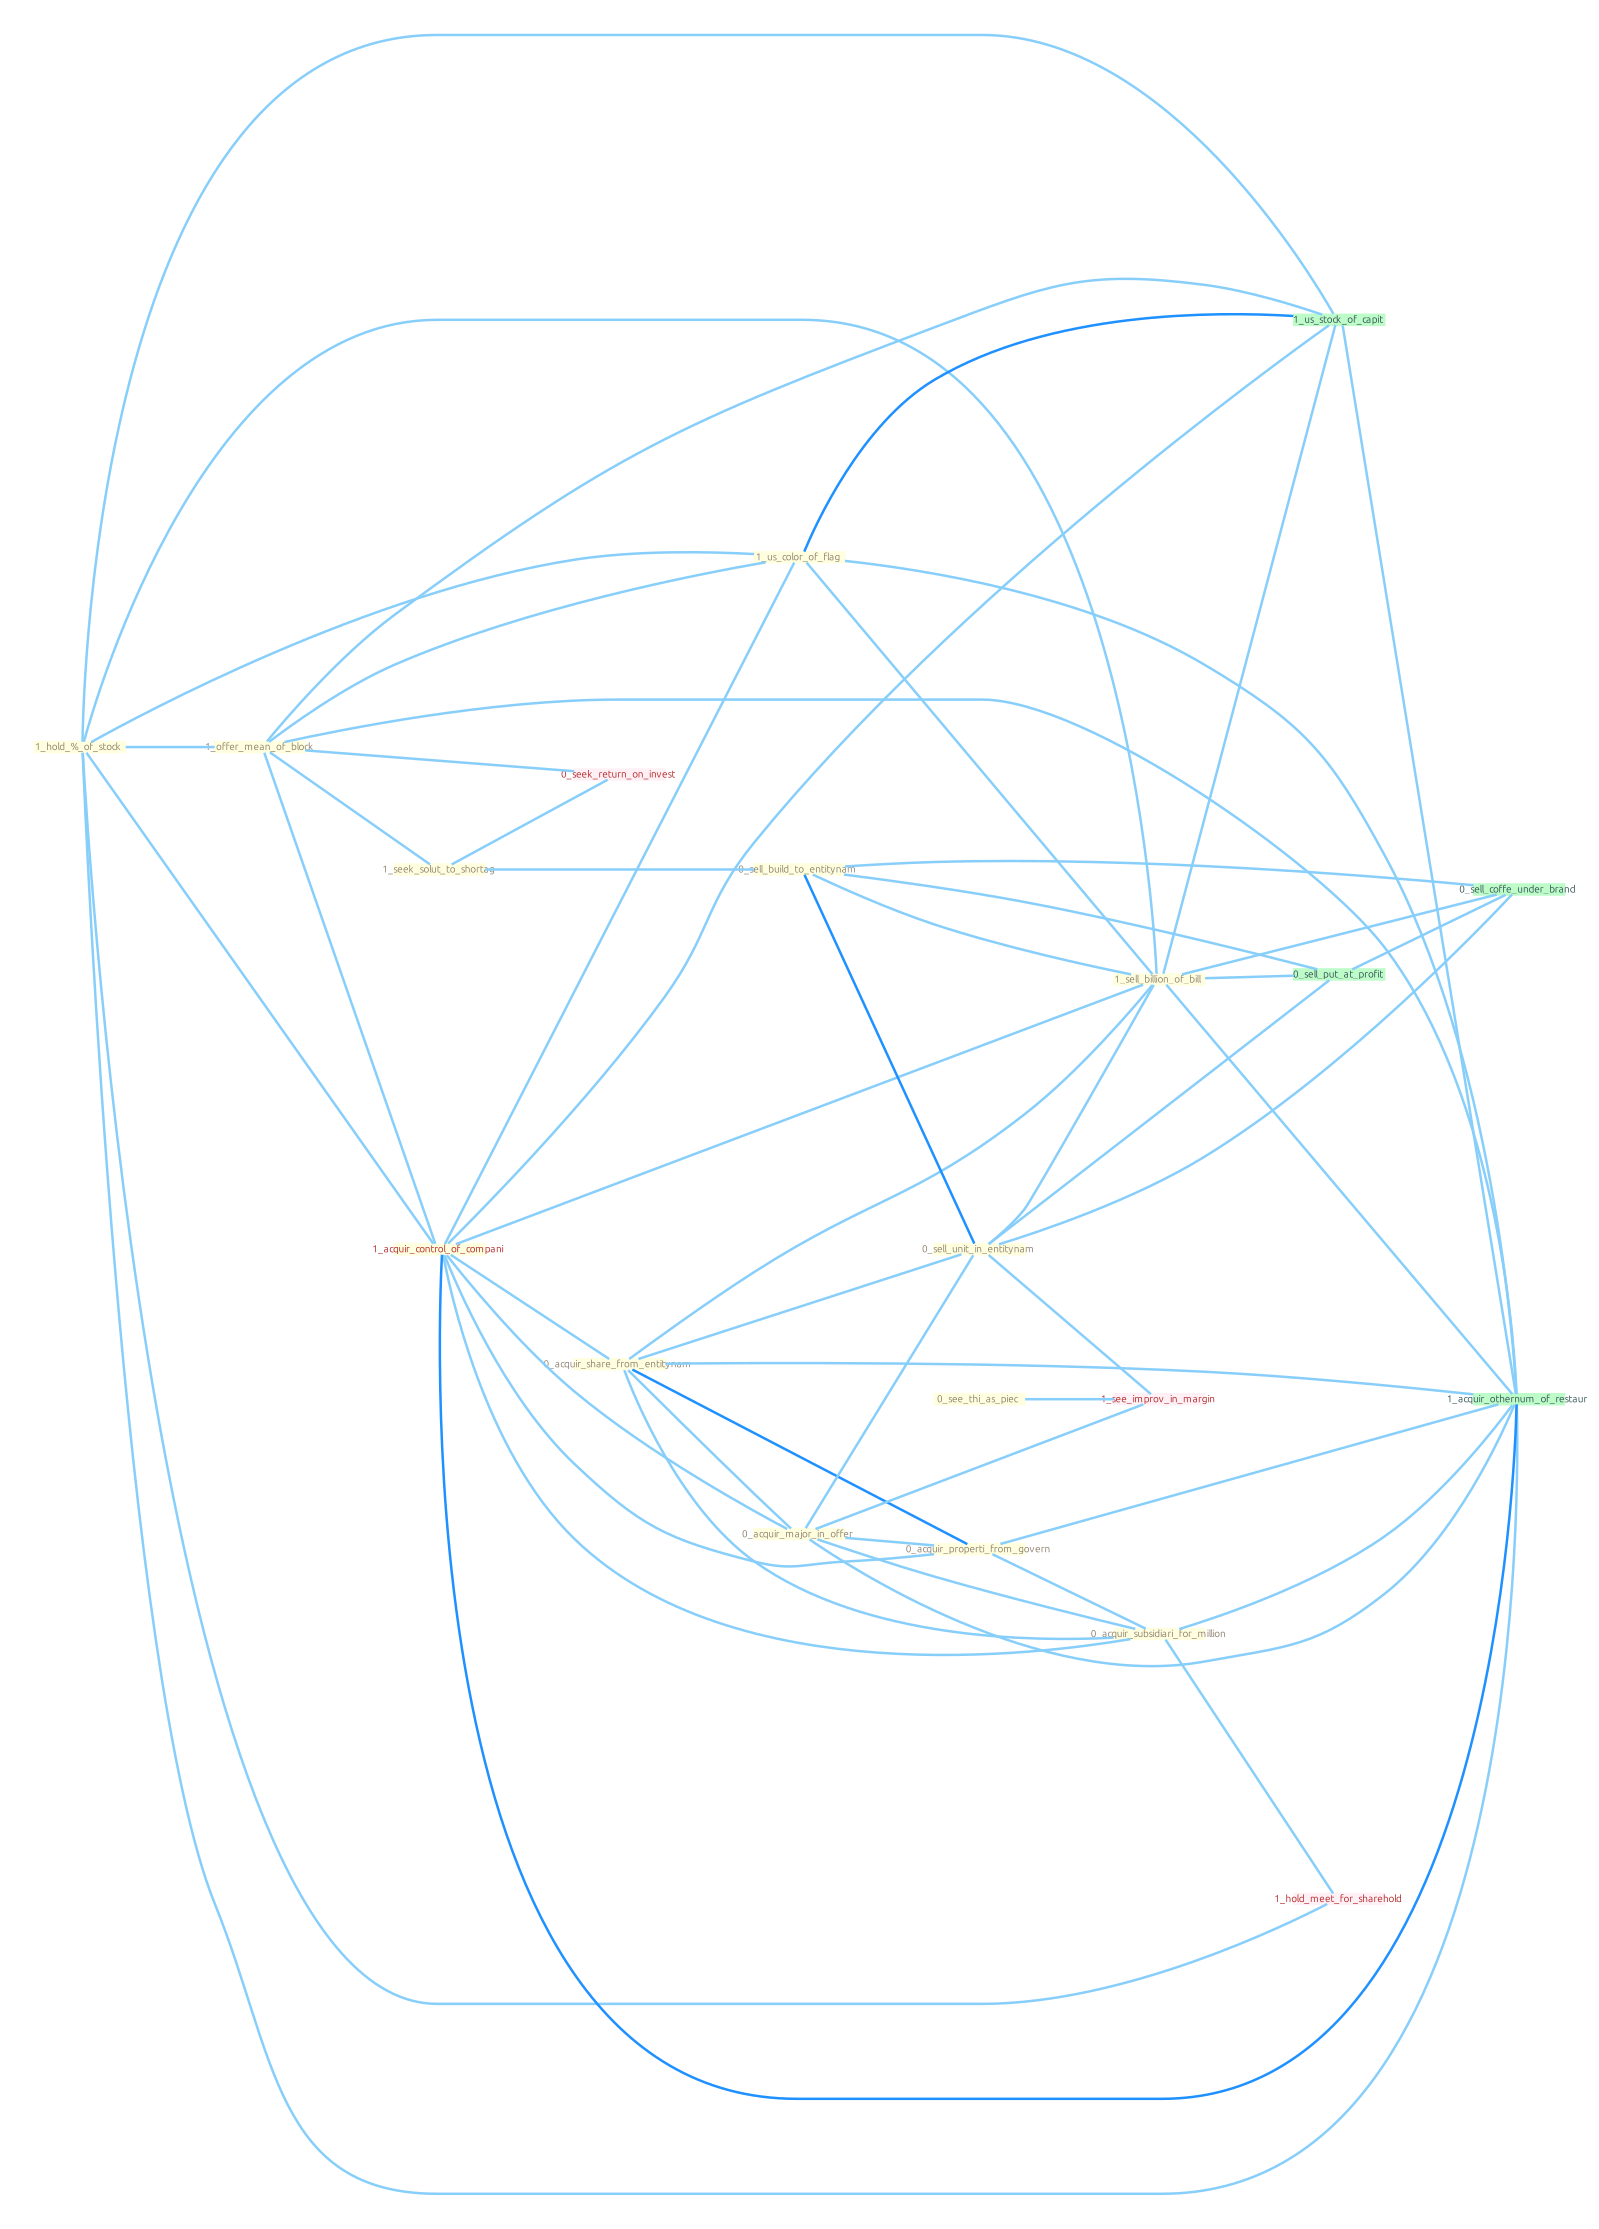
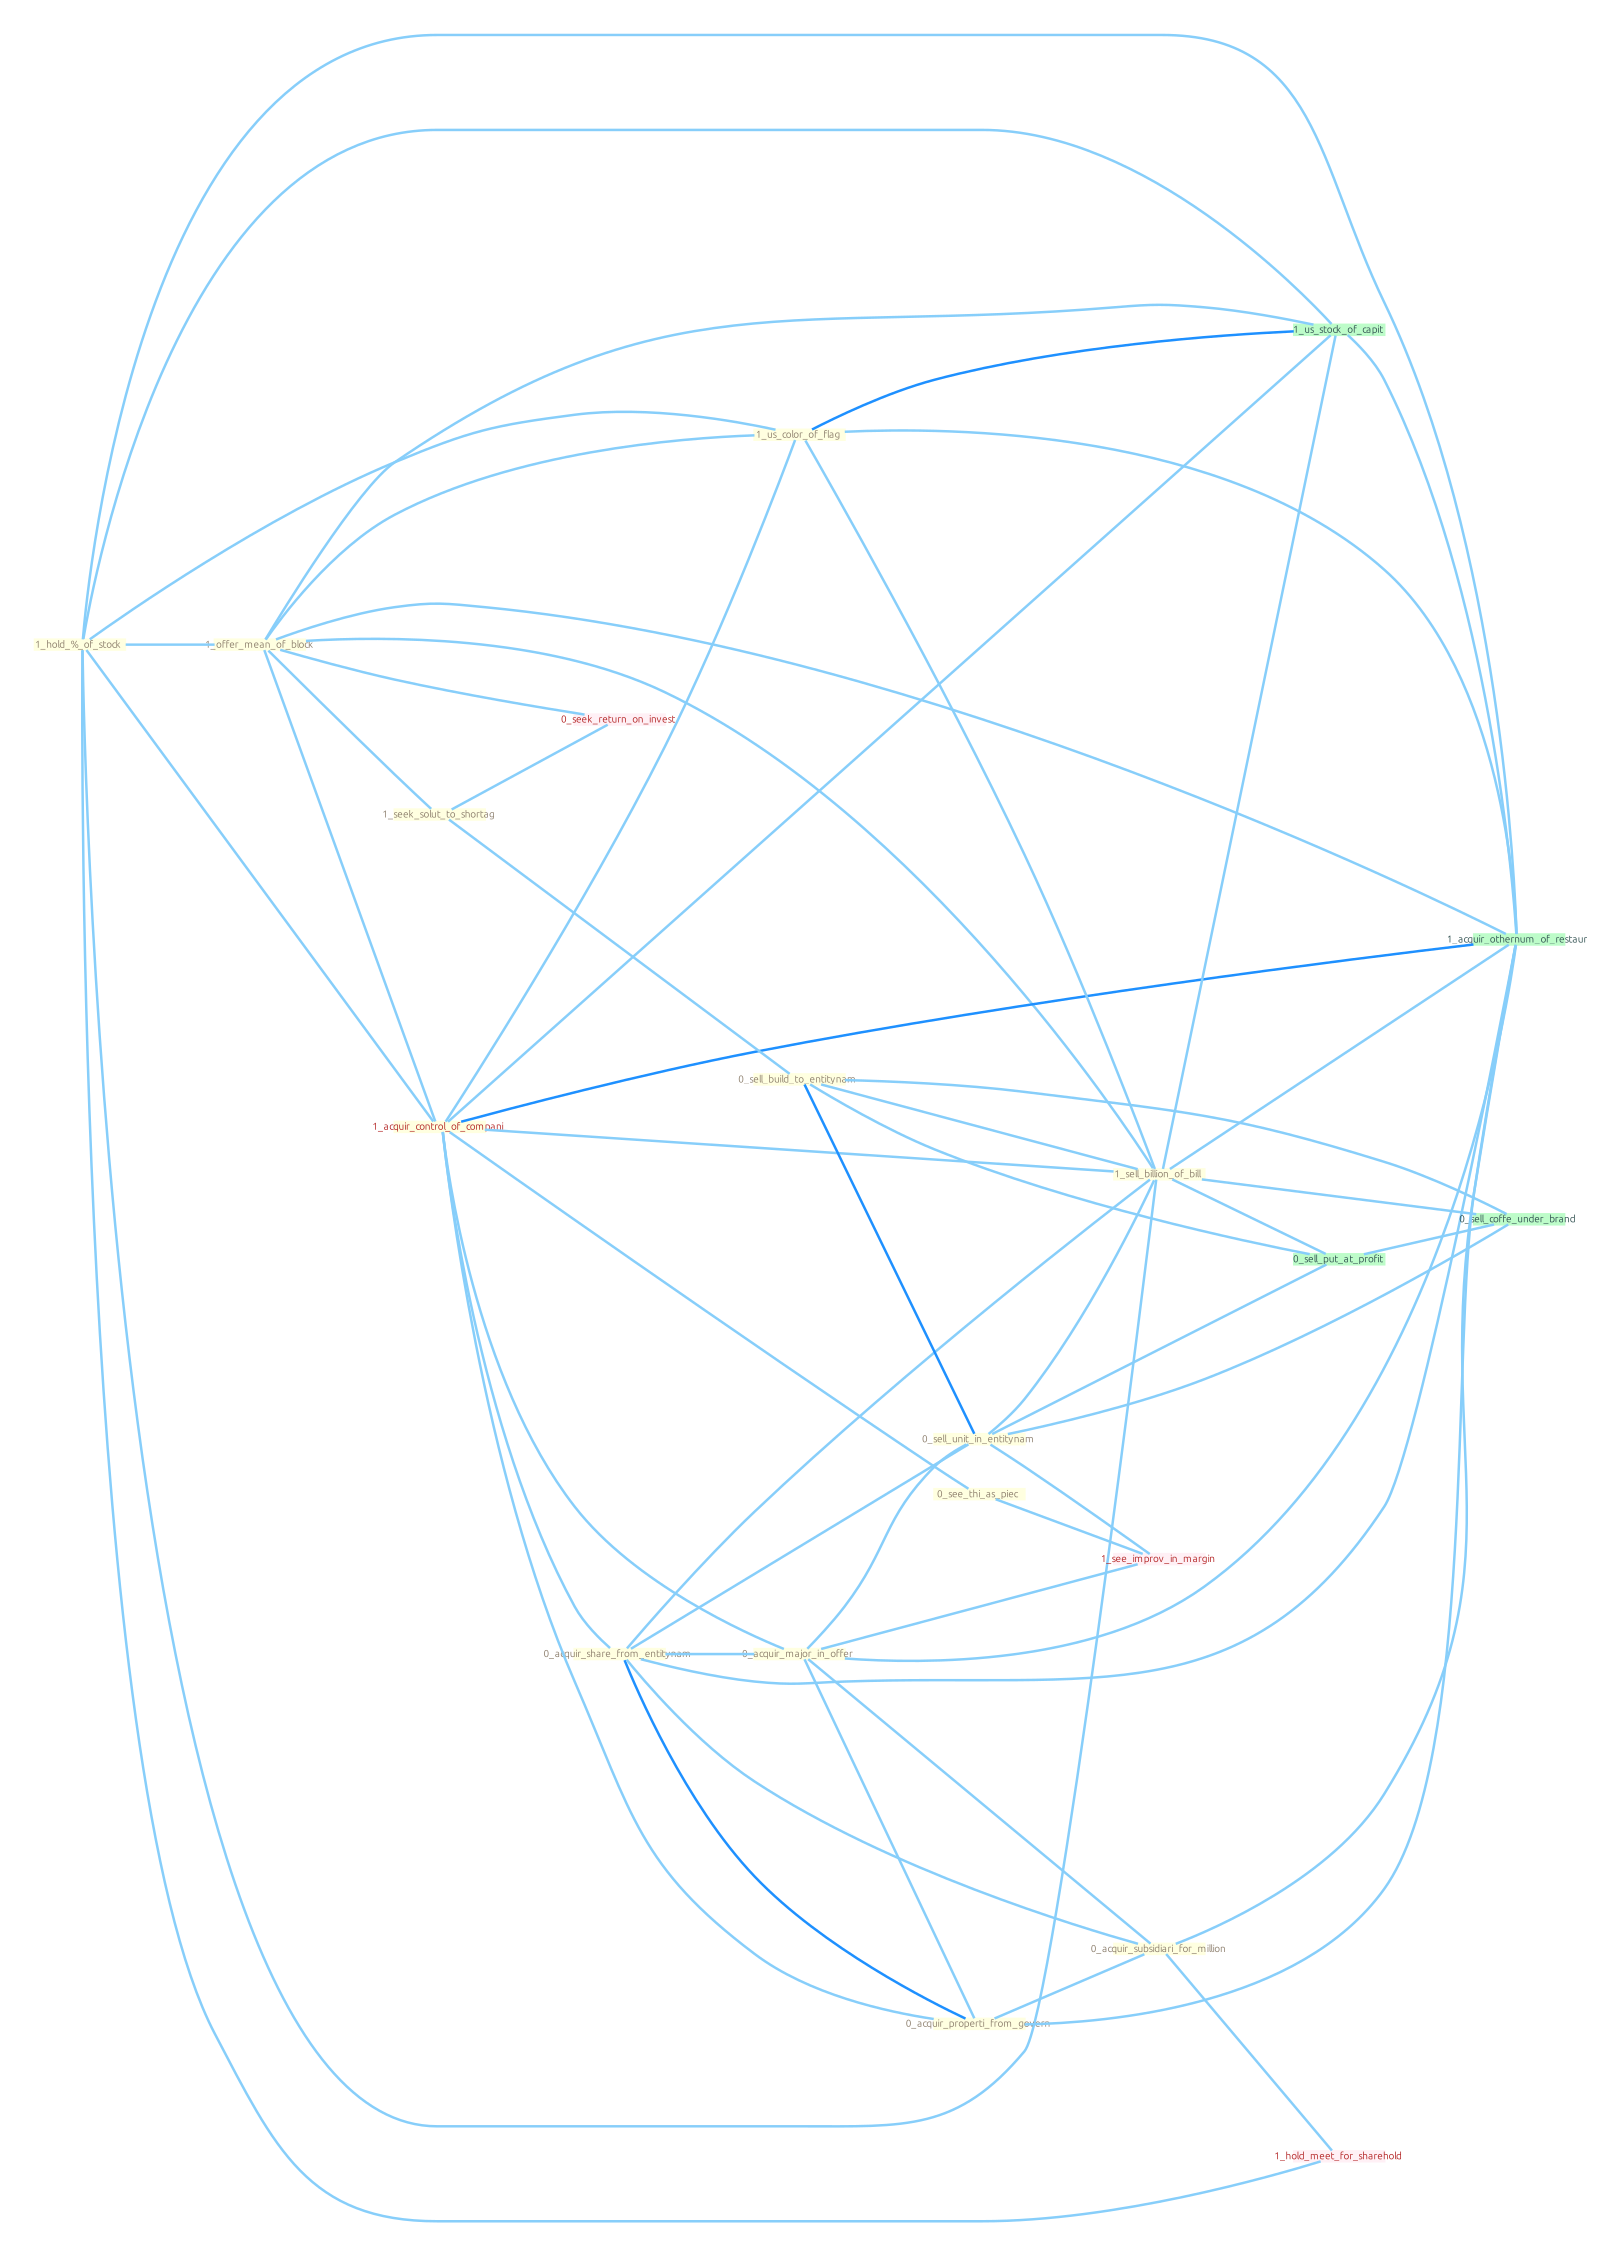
none -> (801, 779)
(687, 1609) -> (708, 1312)
